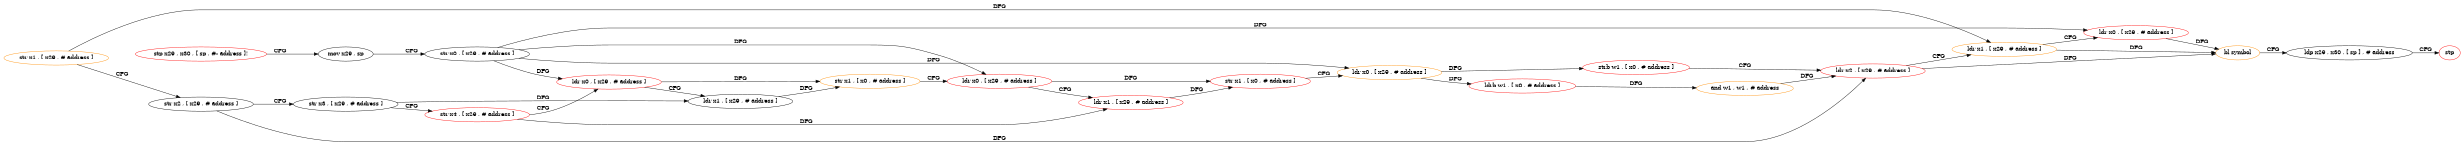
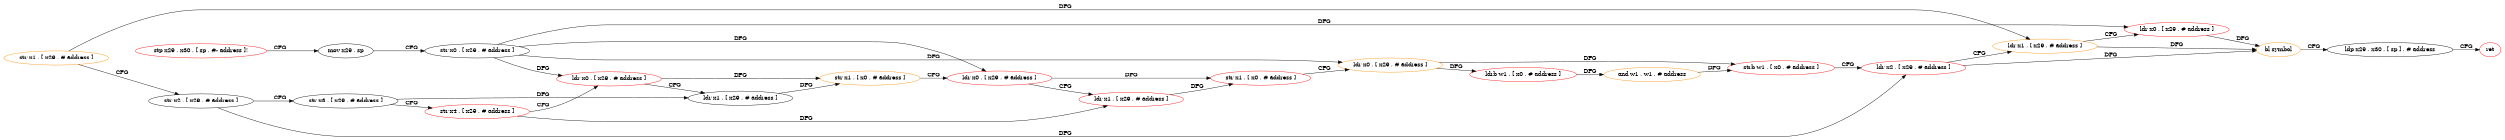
(2450, 53) -> (2490, 50)
(1806, 80) -> (1713, 71)
